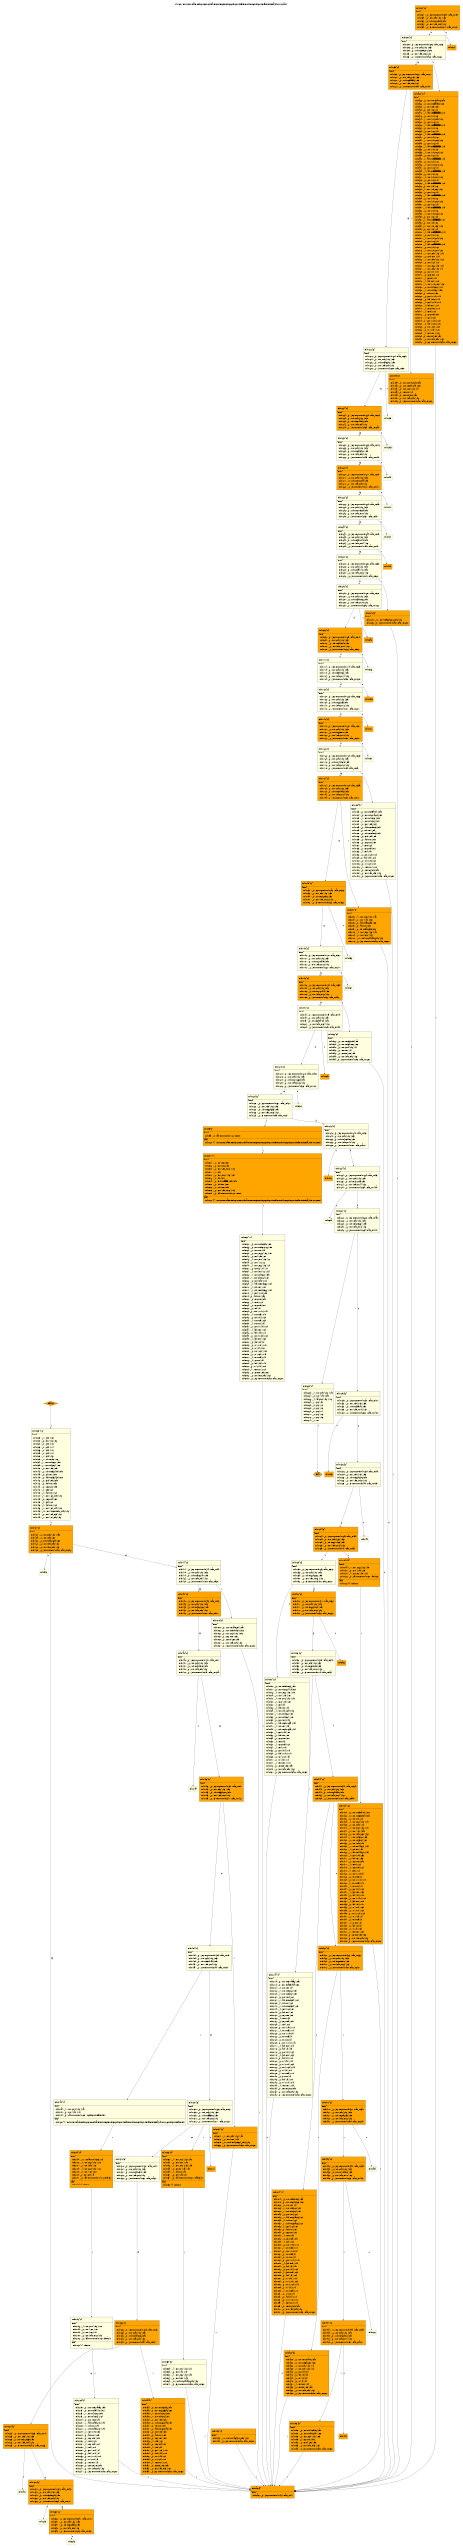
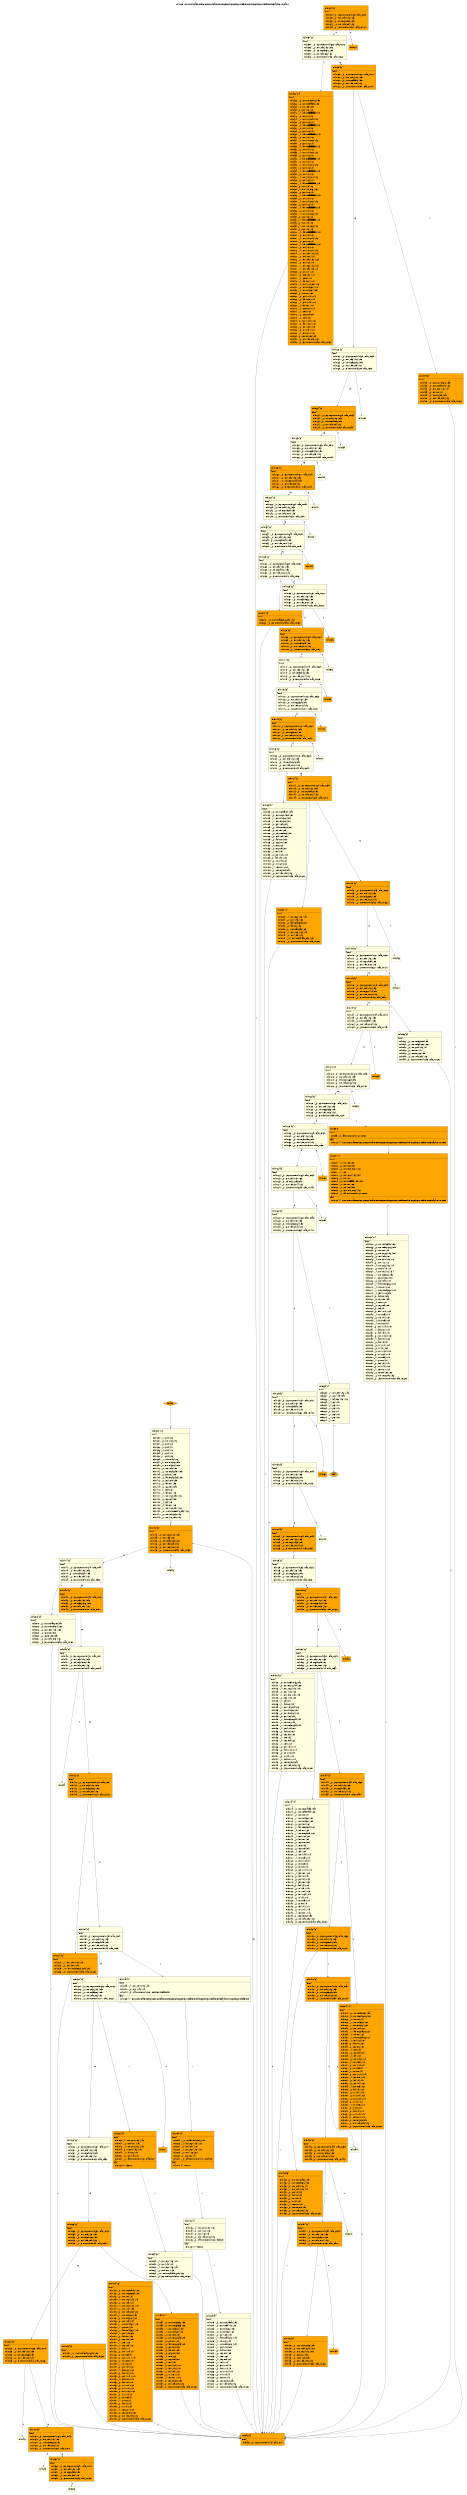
(359, 1572) -> none
